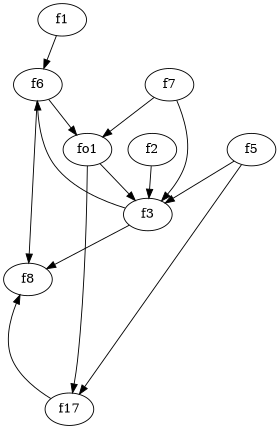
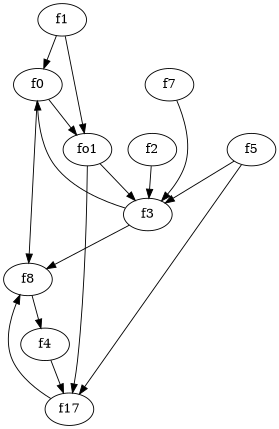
(38, 85) -> (38, 85)
(132, 114) -> (74, 80)
none -> (45, 344)
